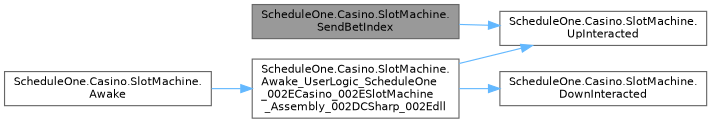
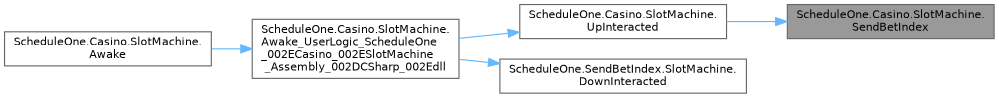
(474, 25) -> (751, 22)
(603, 89) -> (623, 76)
